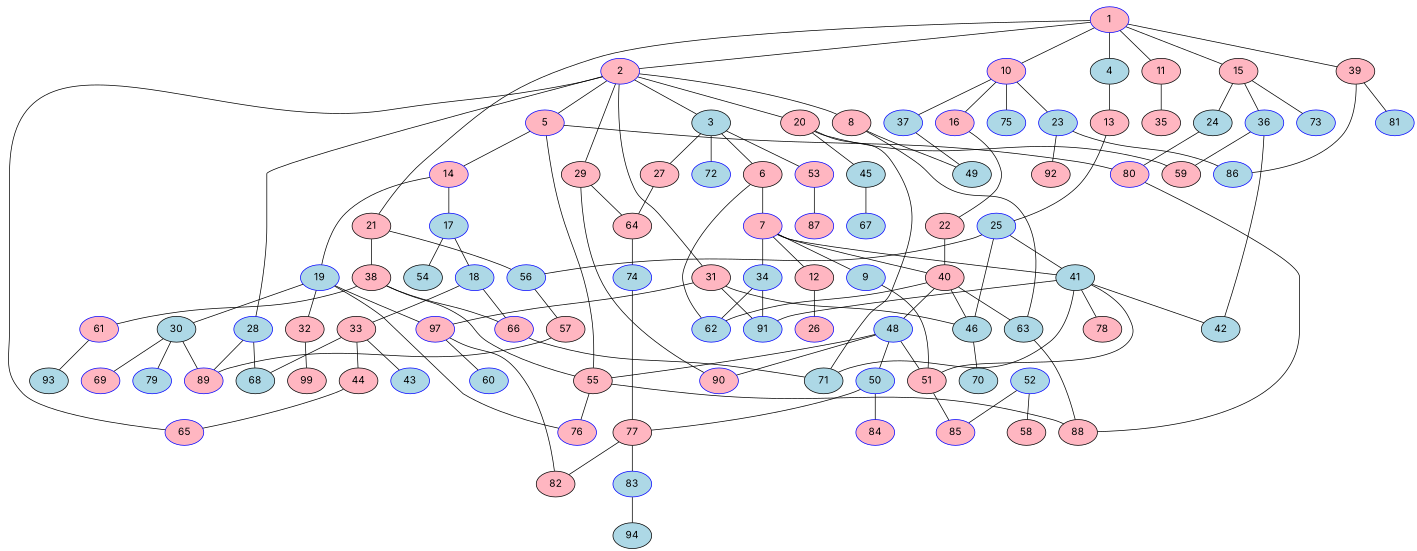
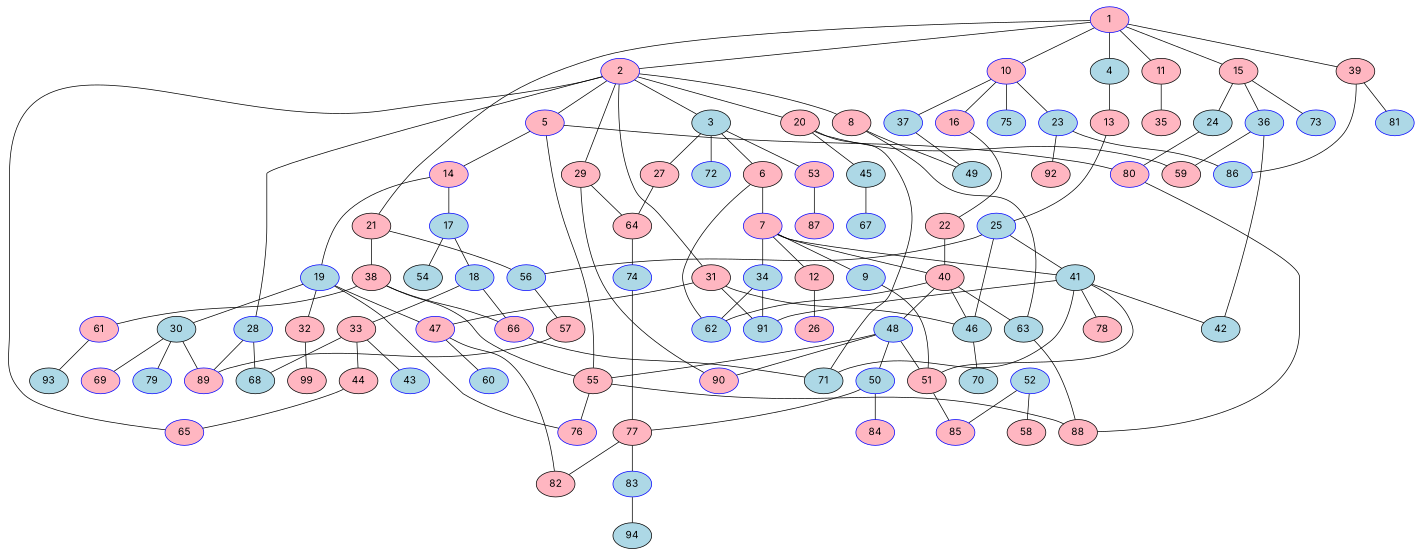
(435, 329) -> (435, 329)
